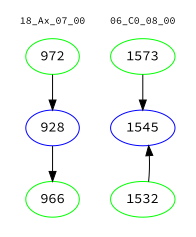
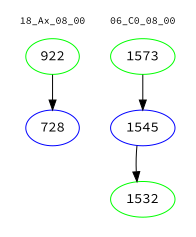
(53, 21) -> (53, 21)
(53, 57) -> (53, 57)
(53, 128) -> (53, 128)
(149, 169) -> (136, 159)
(53, 199) -> none
